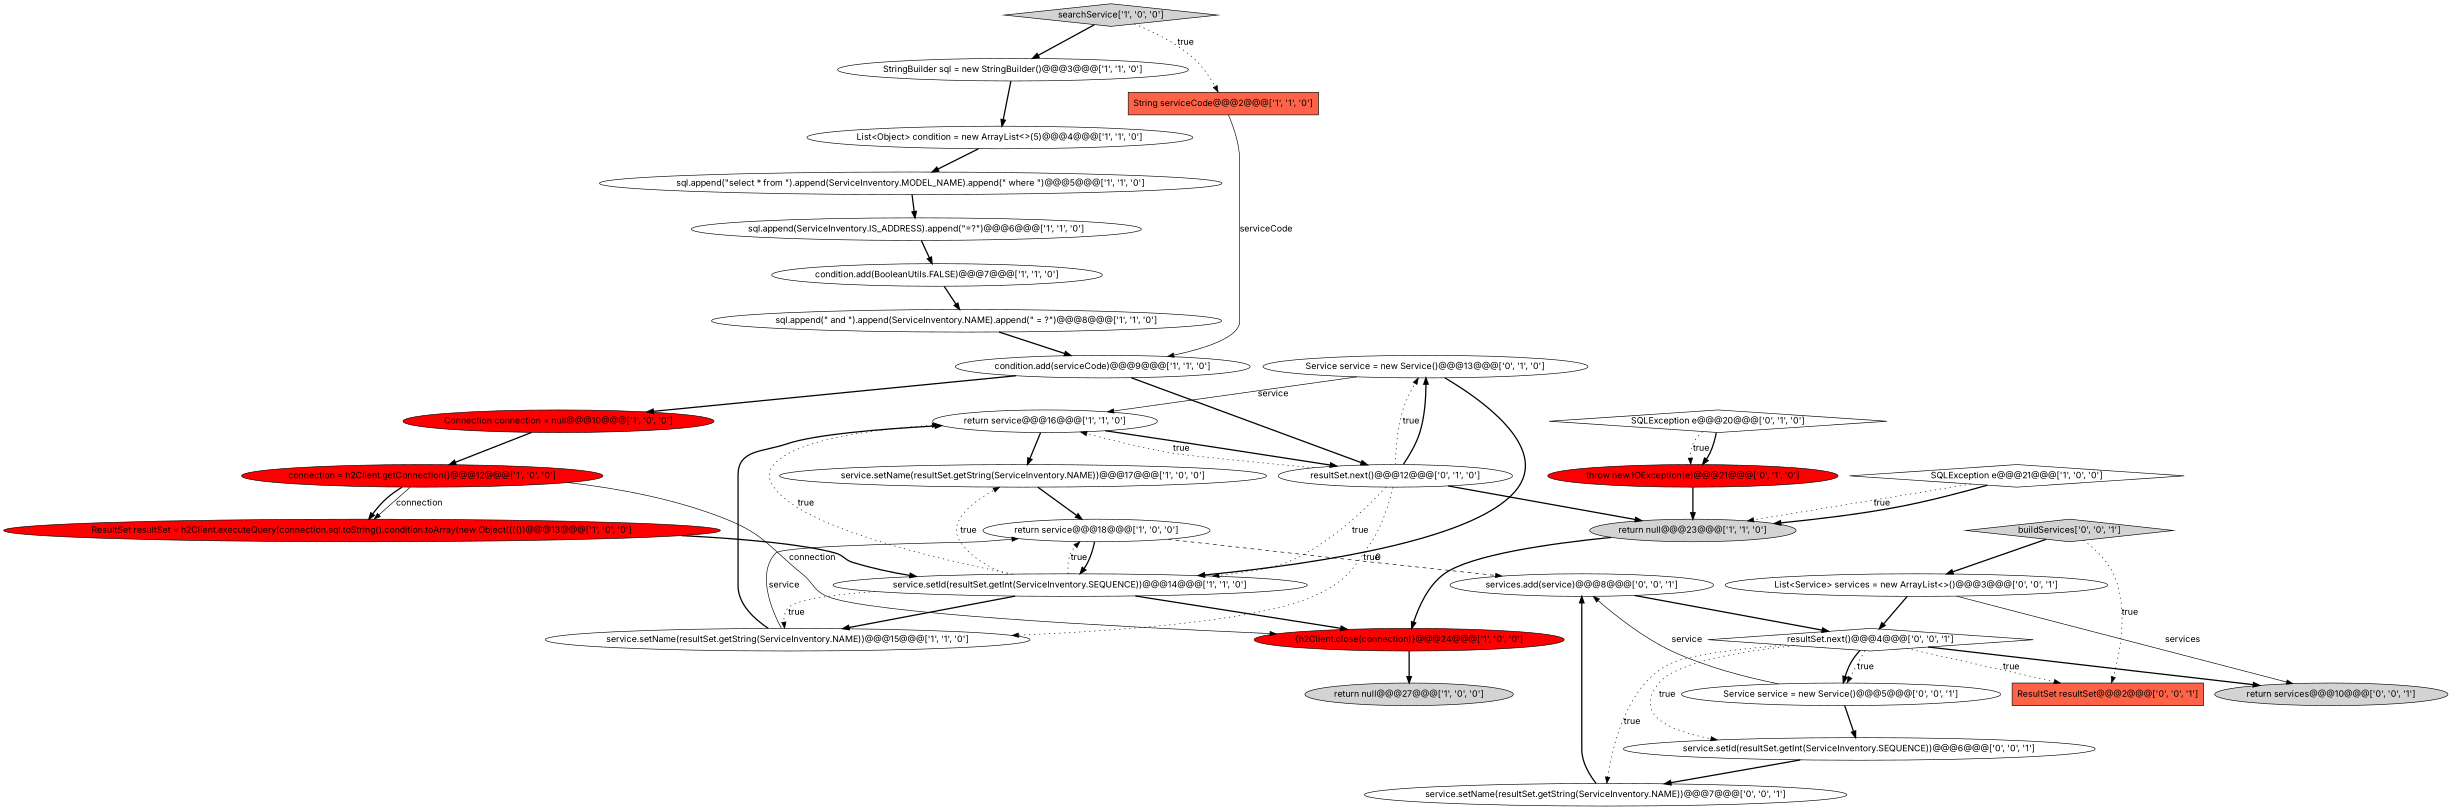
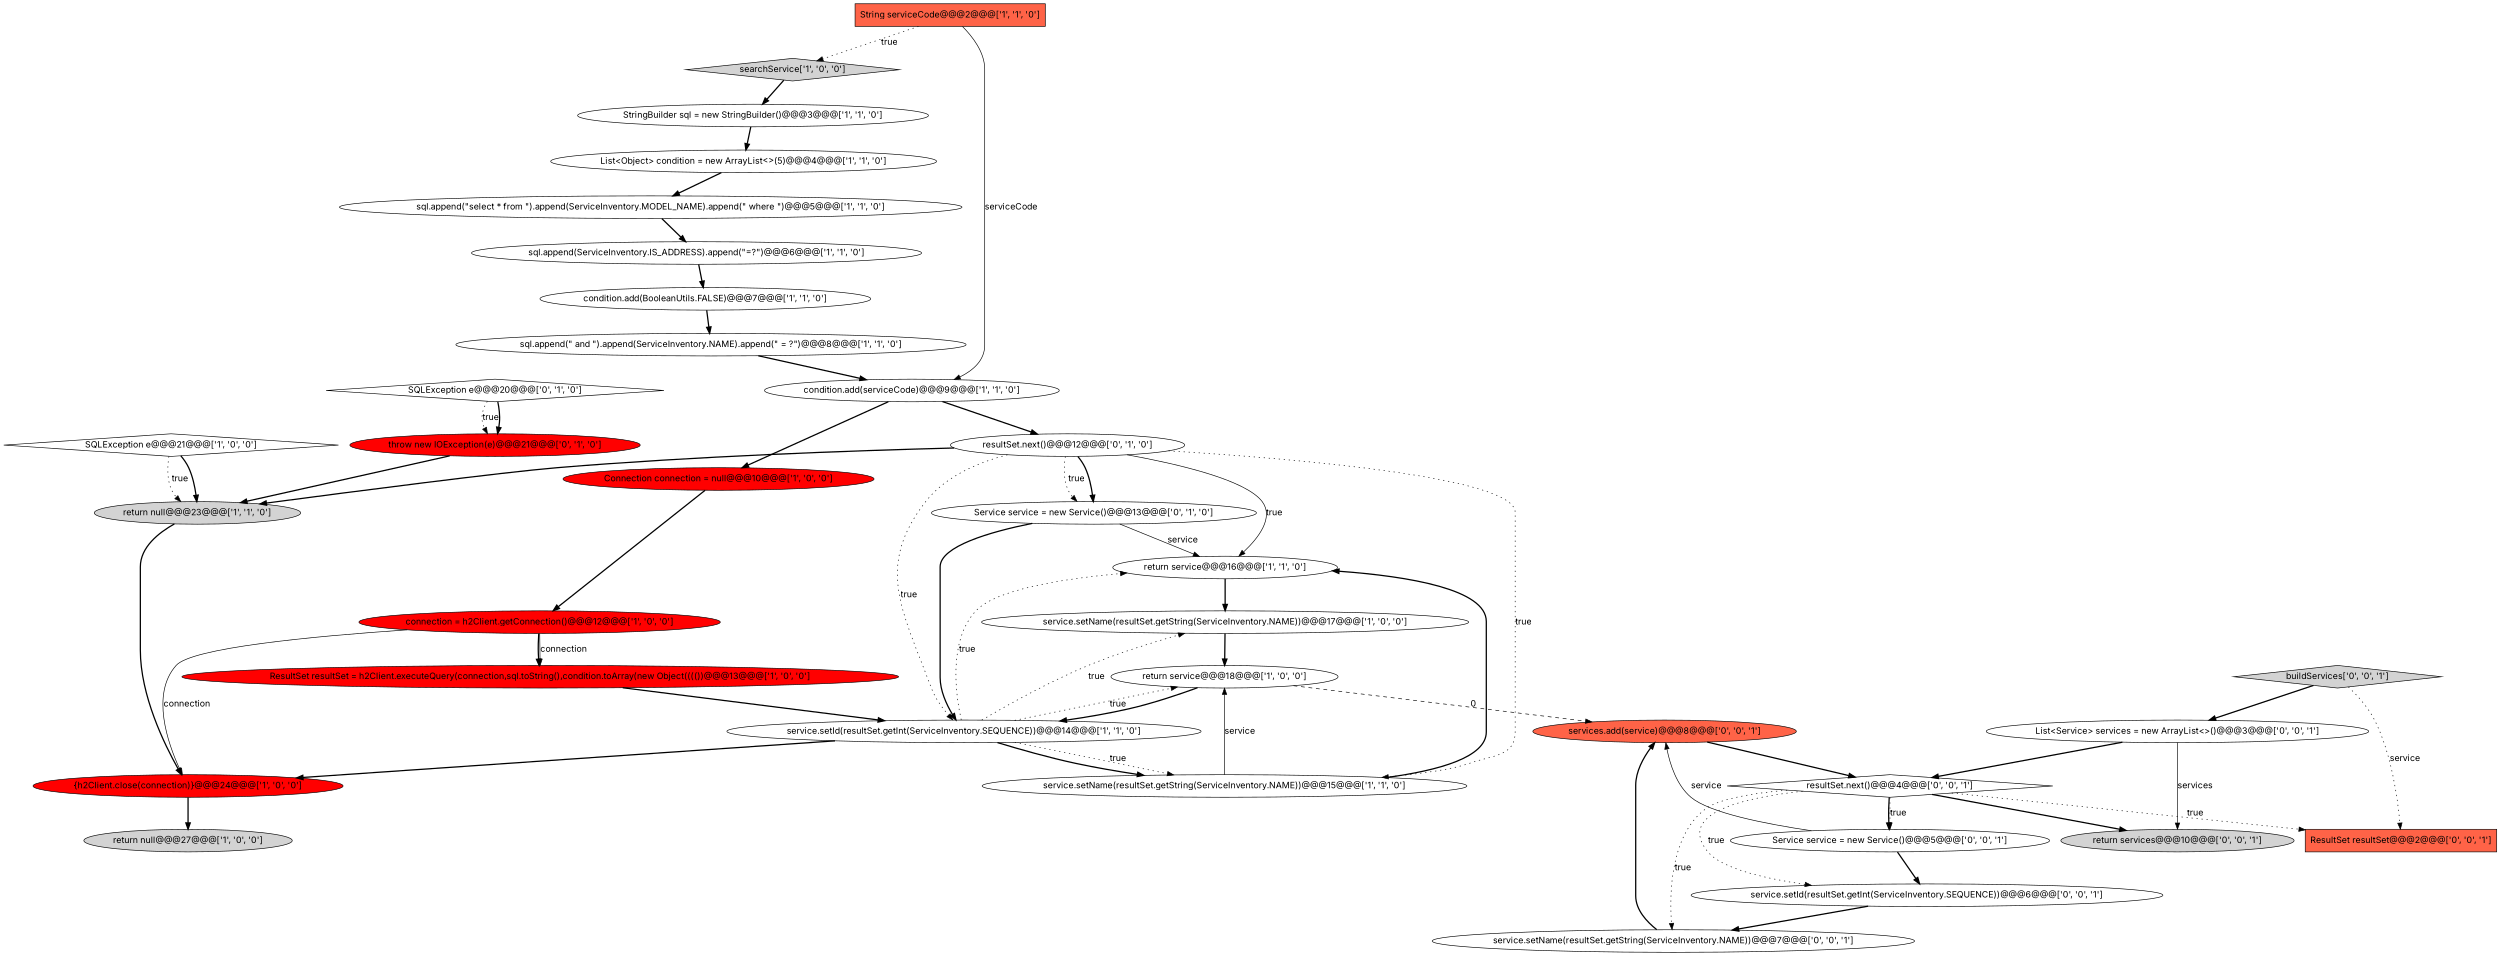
(1181, 48) -> (871, 43)
(1218, 448) -> none
(1199, 456) -> (1226, 480)
(1582, 585) -> (1665, 731)
(2130, 612) -> (2405, 759)
